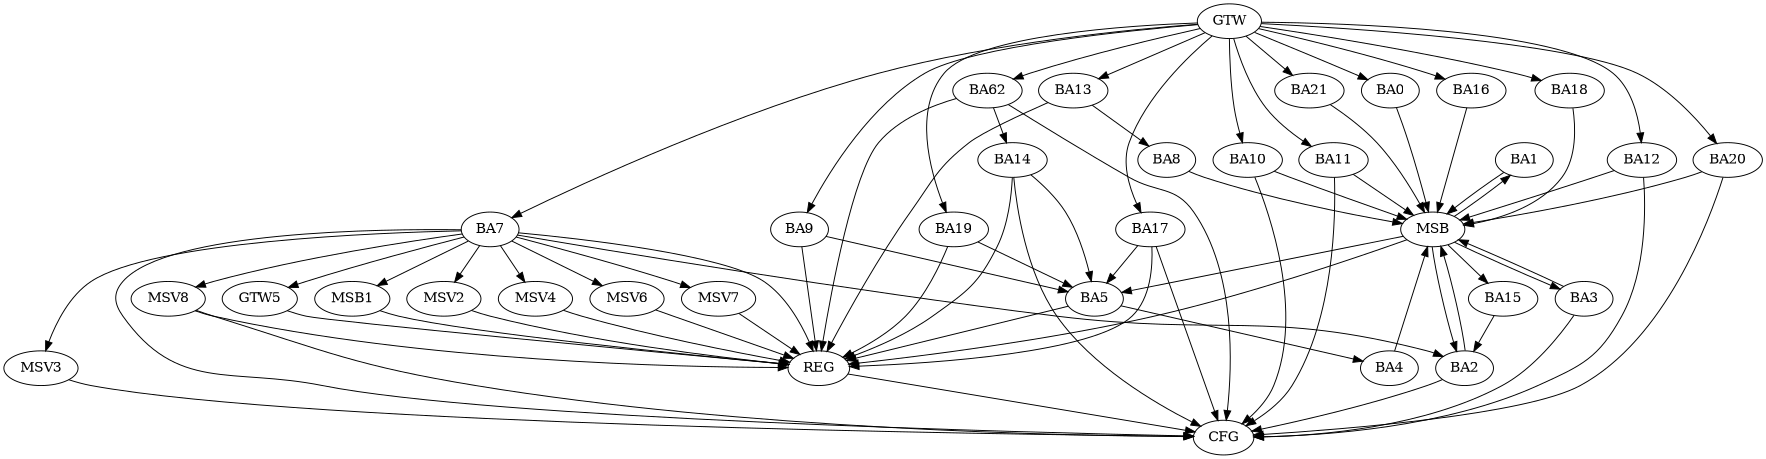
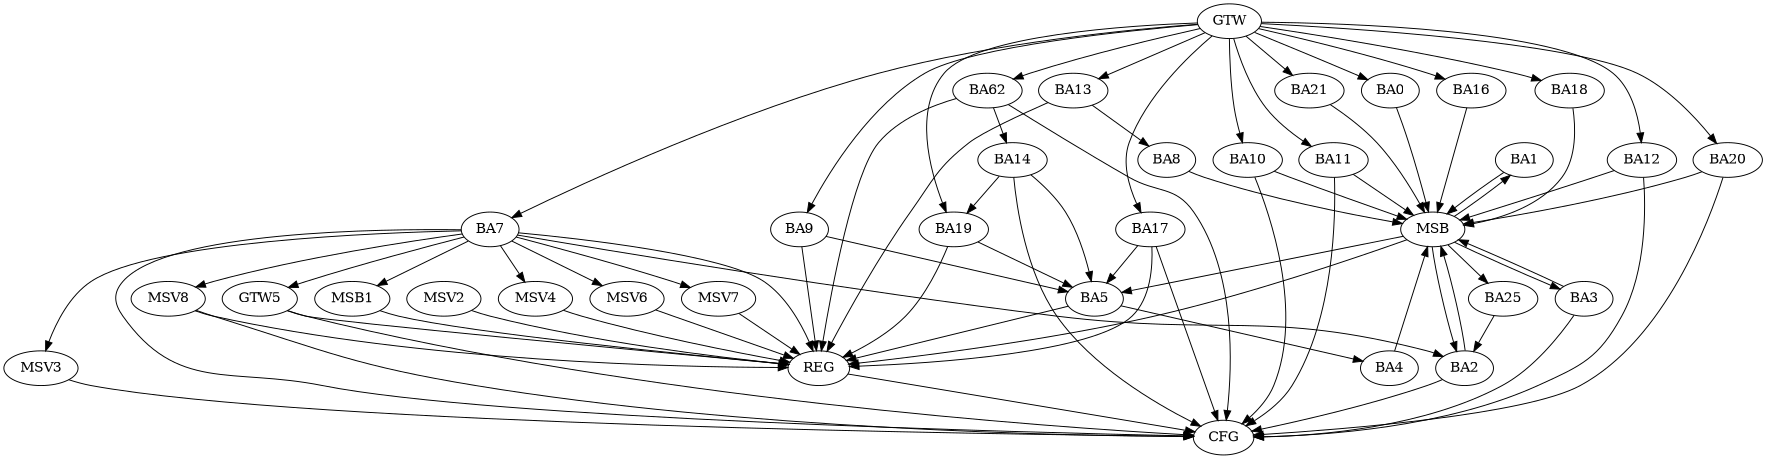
(470, 260) -> none
(964, 292) -> (986, 191)
(1503, 299) -> (1503, 299)
none -> (733, 393)
